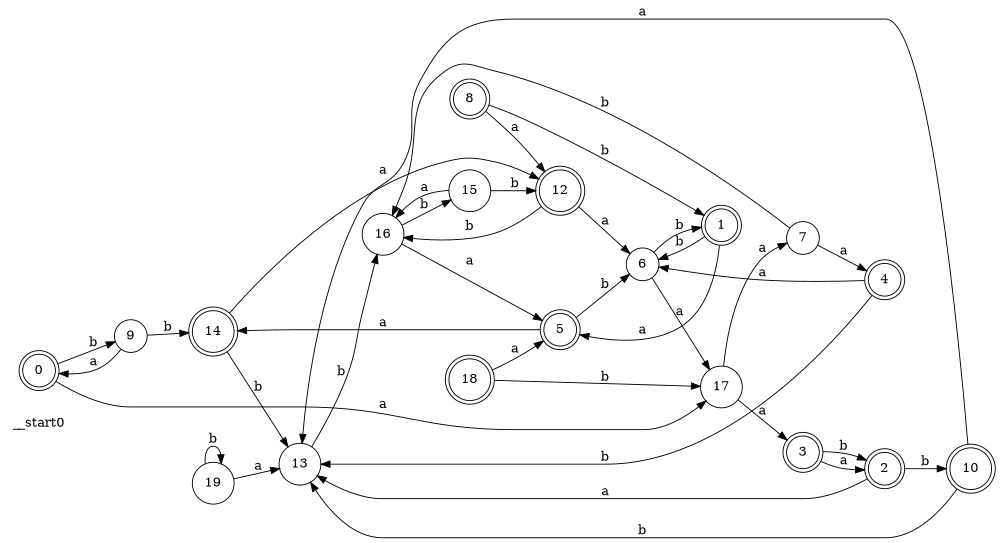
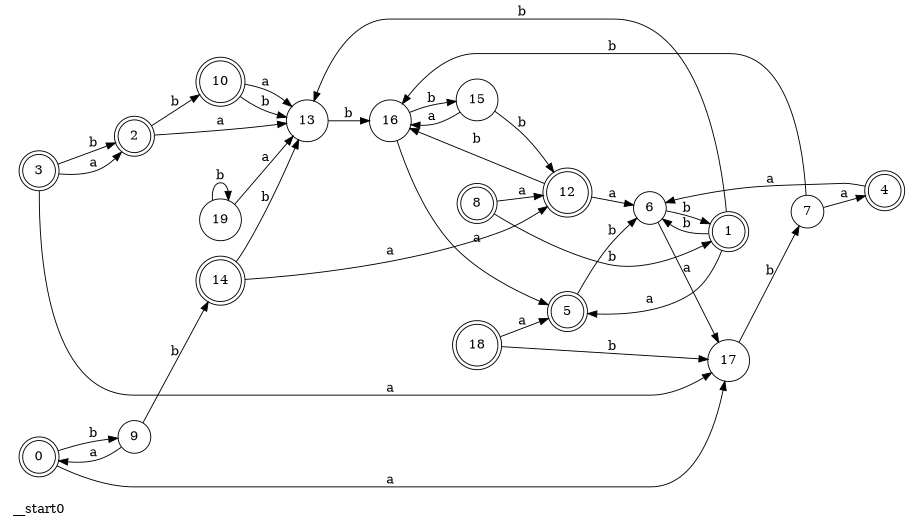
(763, 248) -> (770, 271)
(393, 330) -> none
(759, 417) -> (297, 395)
(630, 461) -> (568, 19)
